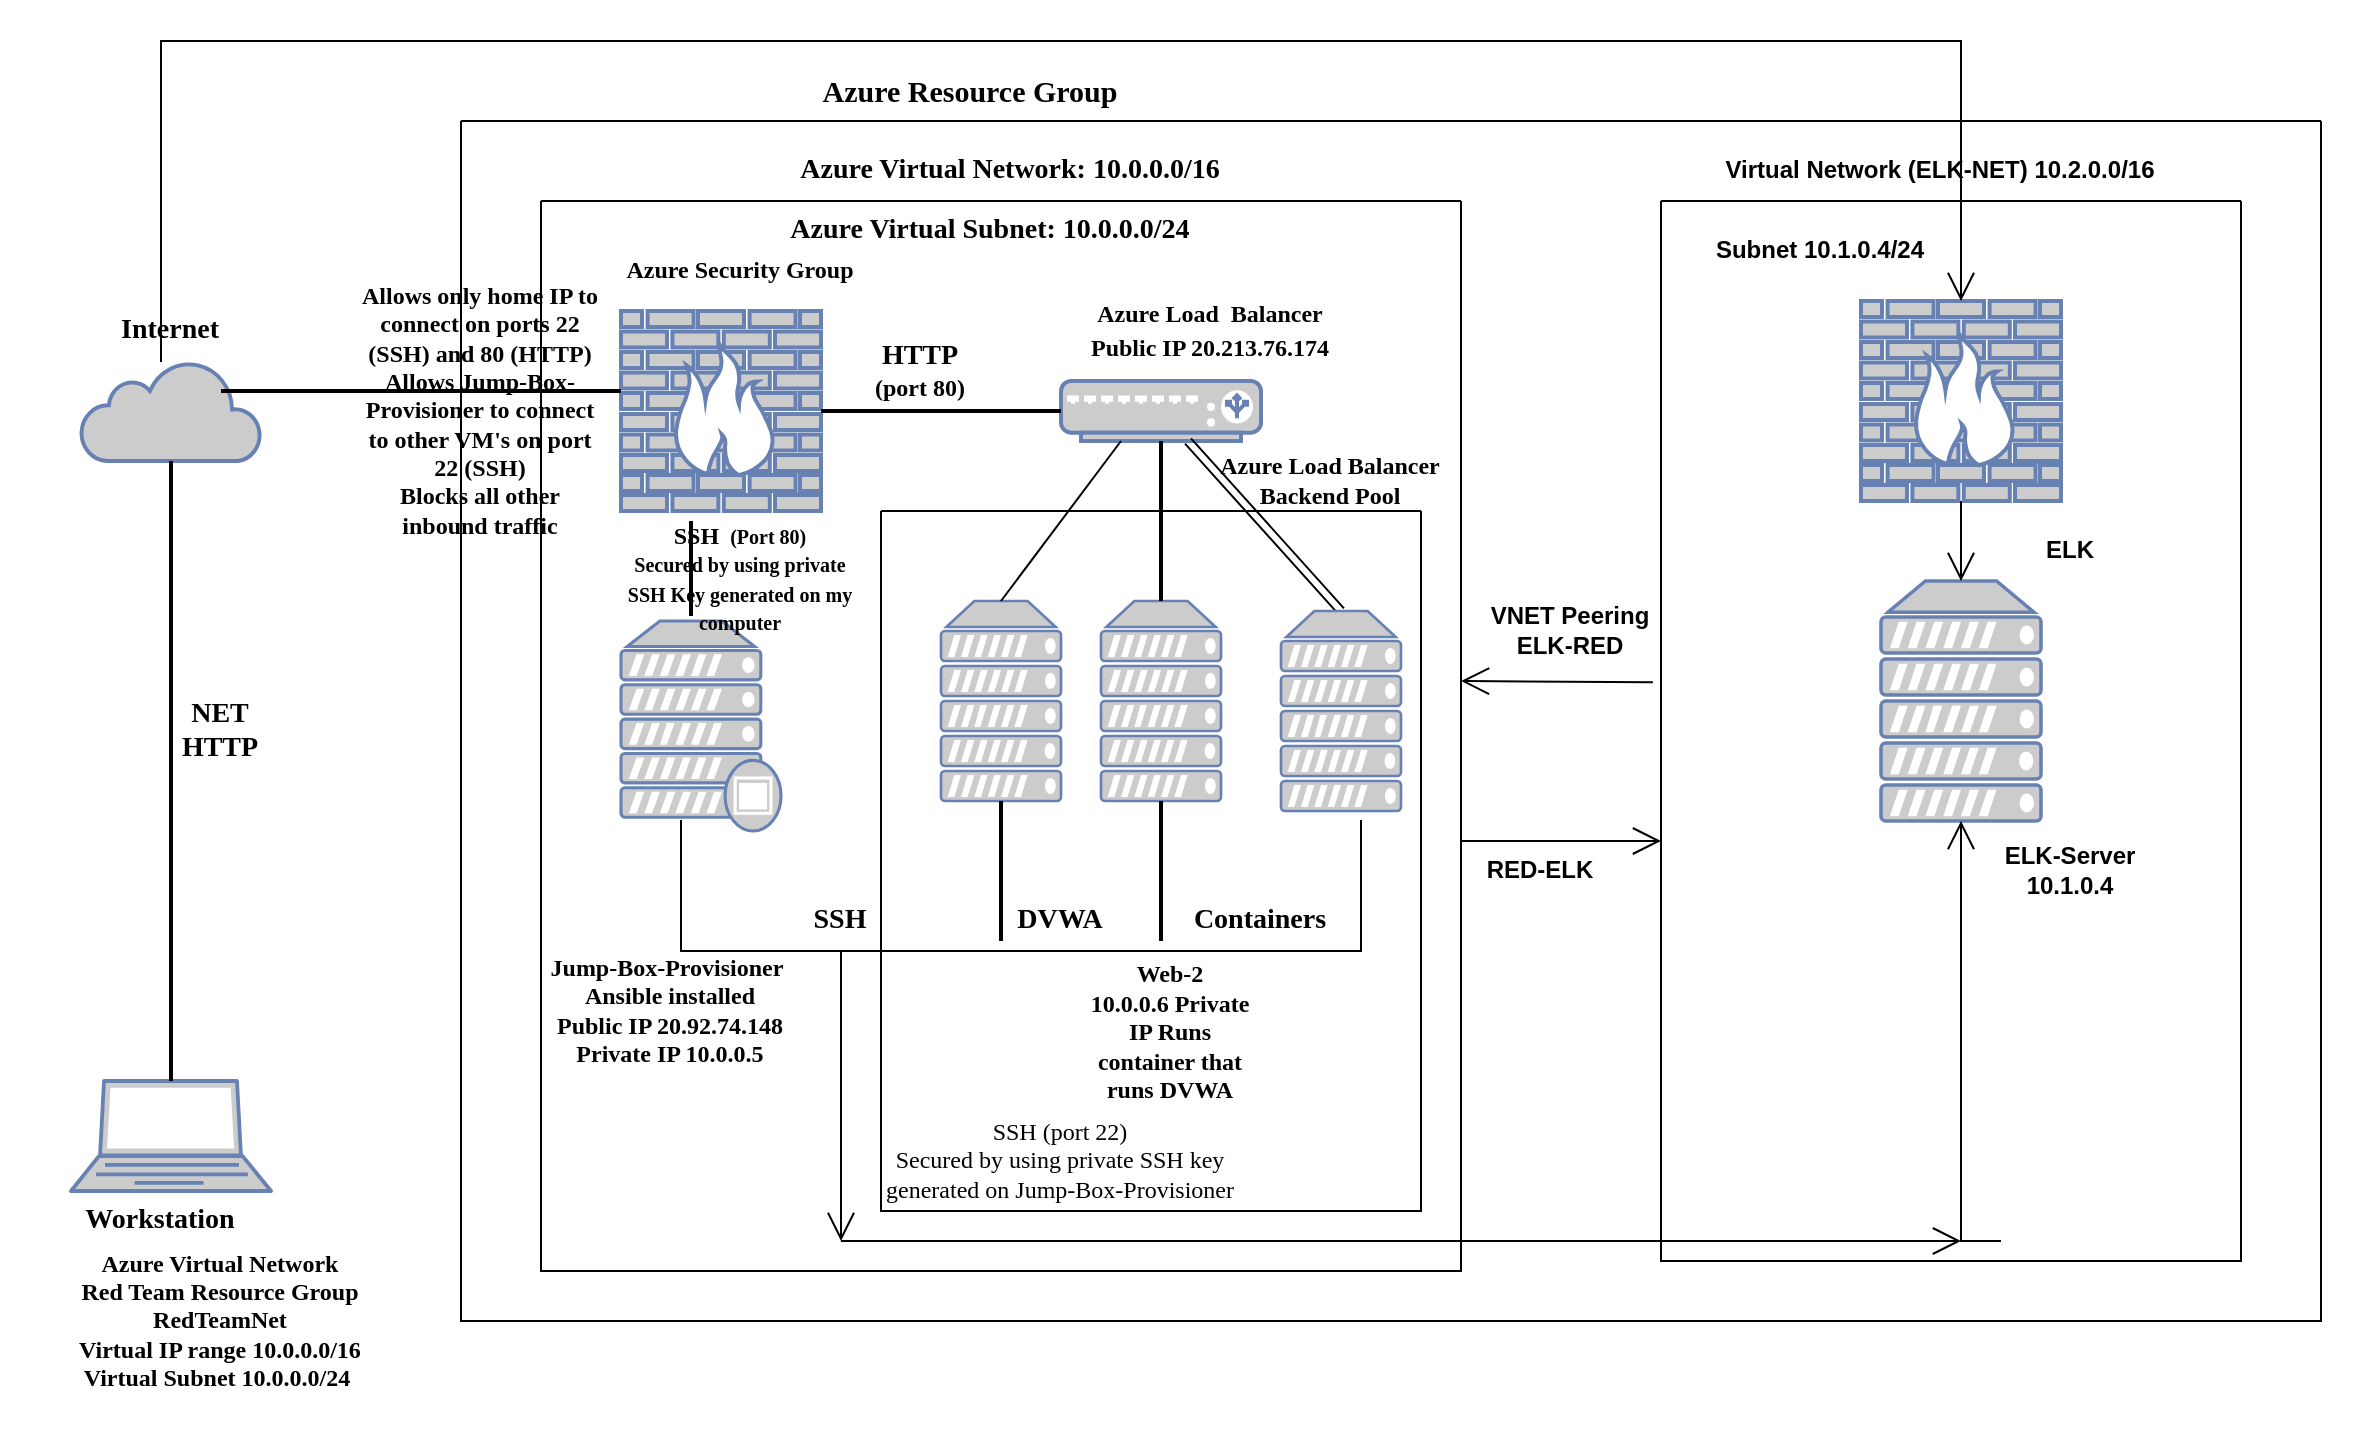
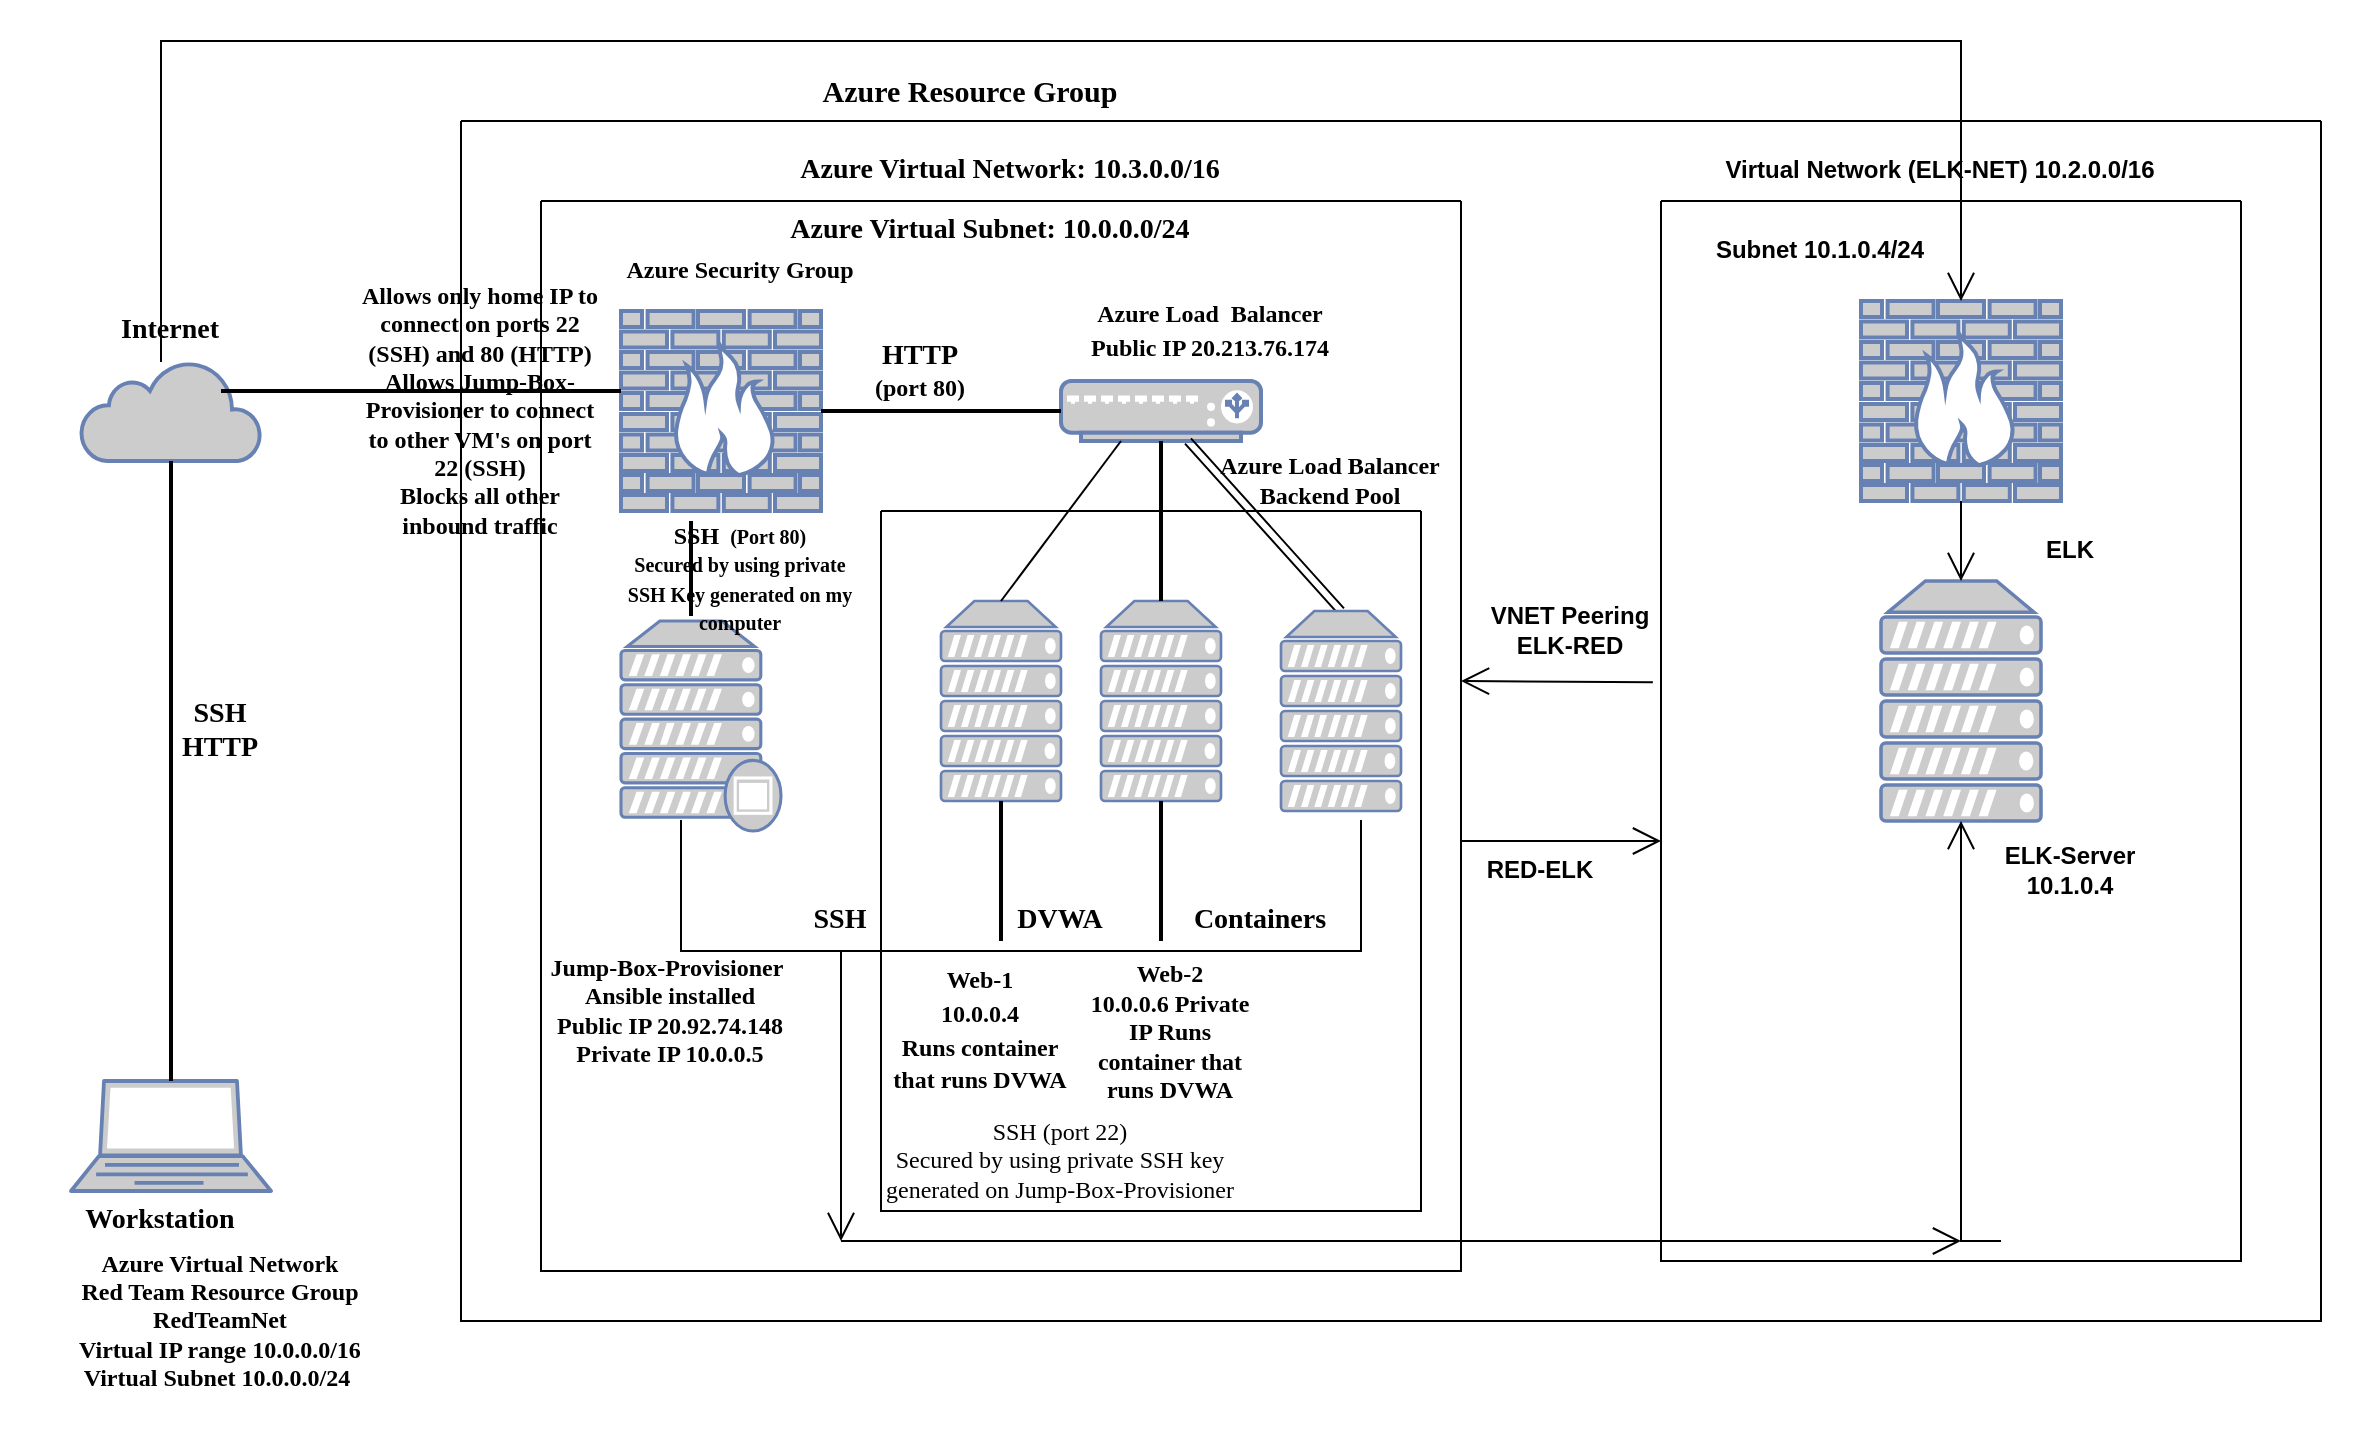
(1011, 171) -> (1011, 171)
(221, 731) -> (221, 731)
none -> (981, 1031)
